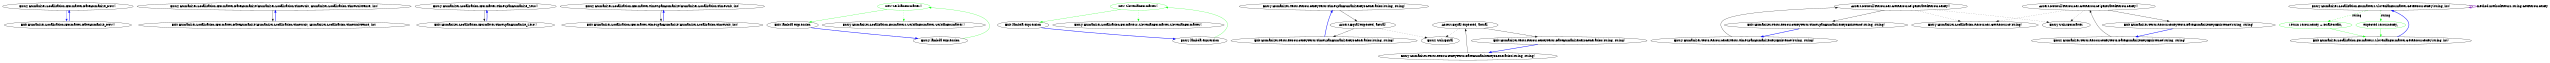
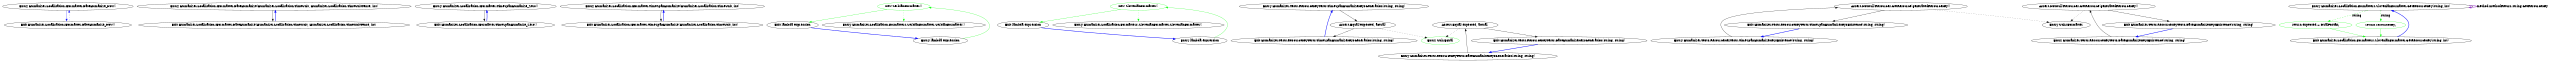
(69, 17) -> (69, 17)
(1975, 25) -> none
(2316, 25) -> (2316, 25)
(2381, 25) -> (2381, 25)
(1440, 41) -> (1440, 41)
